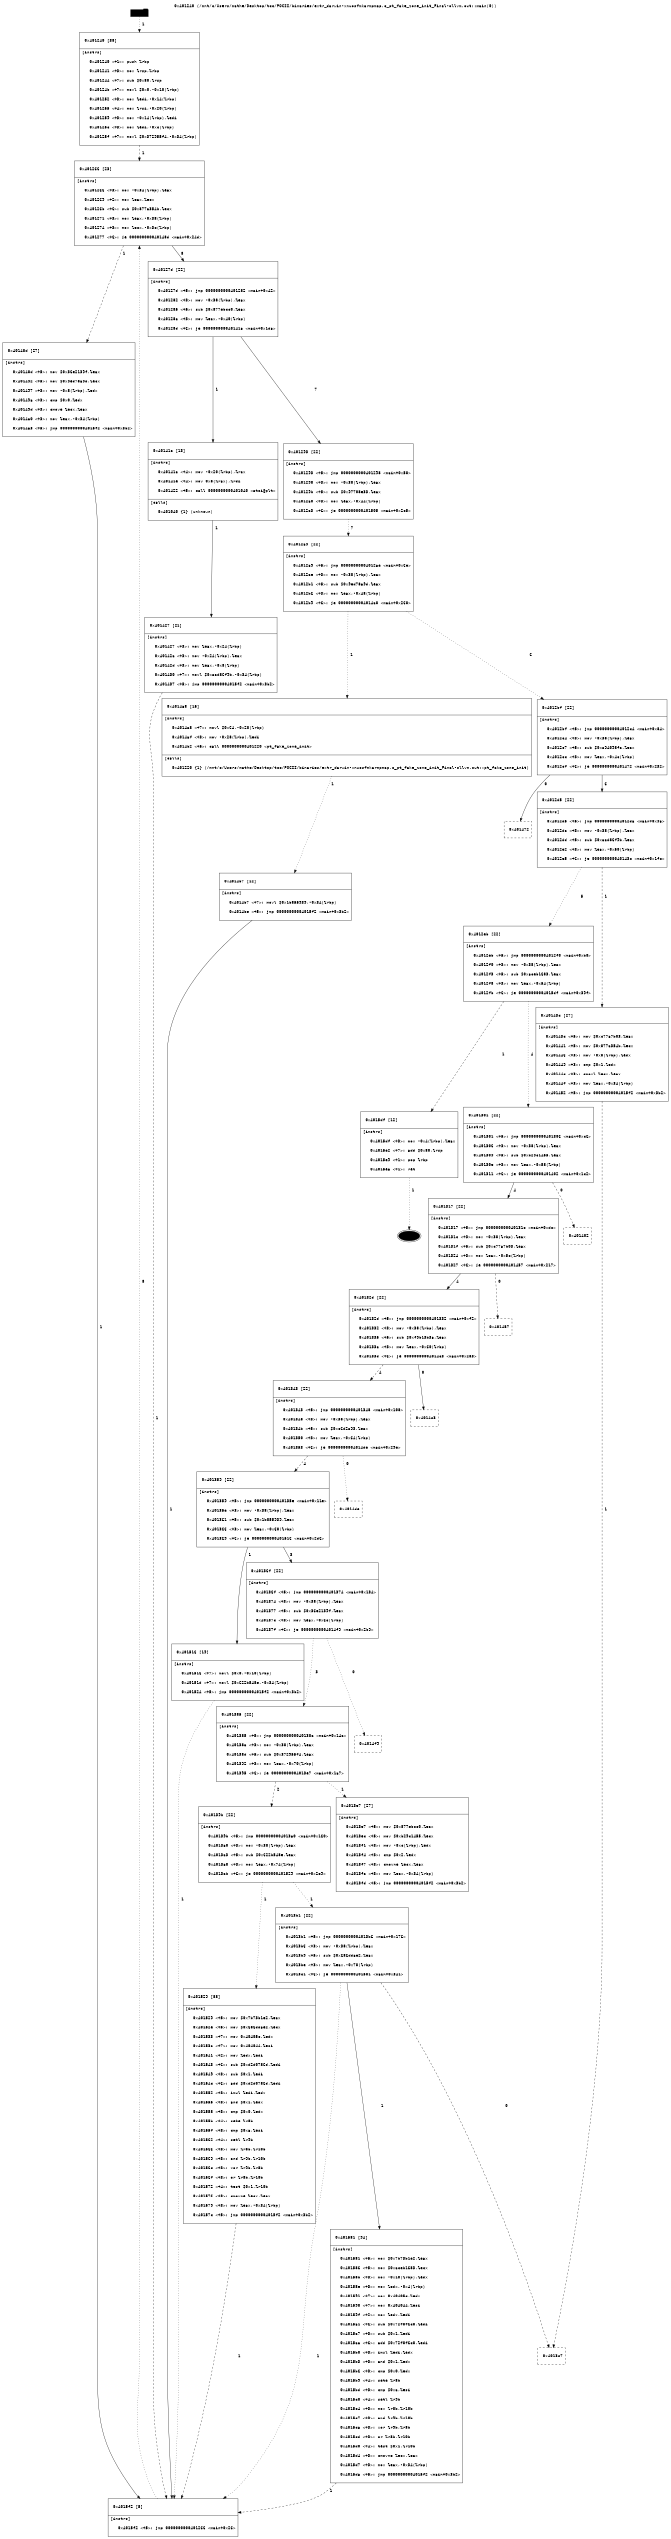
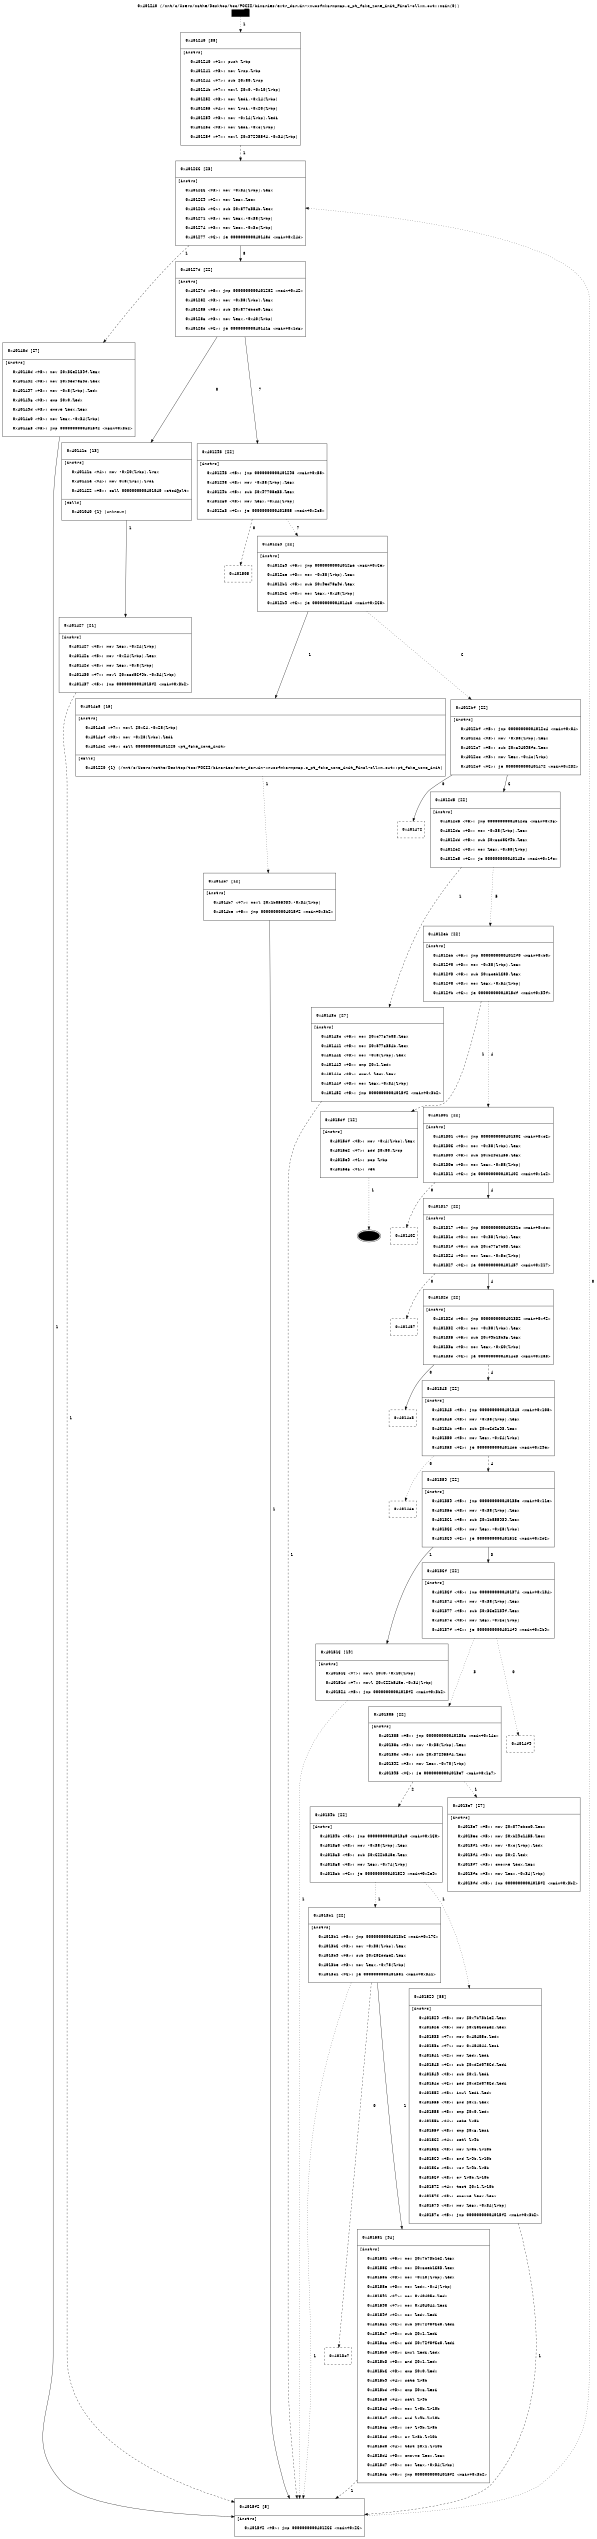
(216, 390) -> (216, 390)
none -> (238, 574)
(348, 653) -> (292, 653)
(602, 1725) -> (288, 1794)
